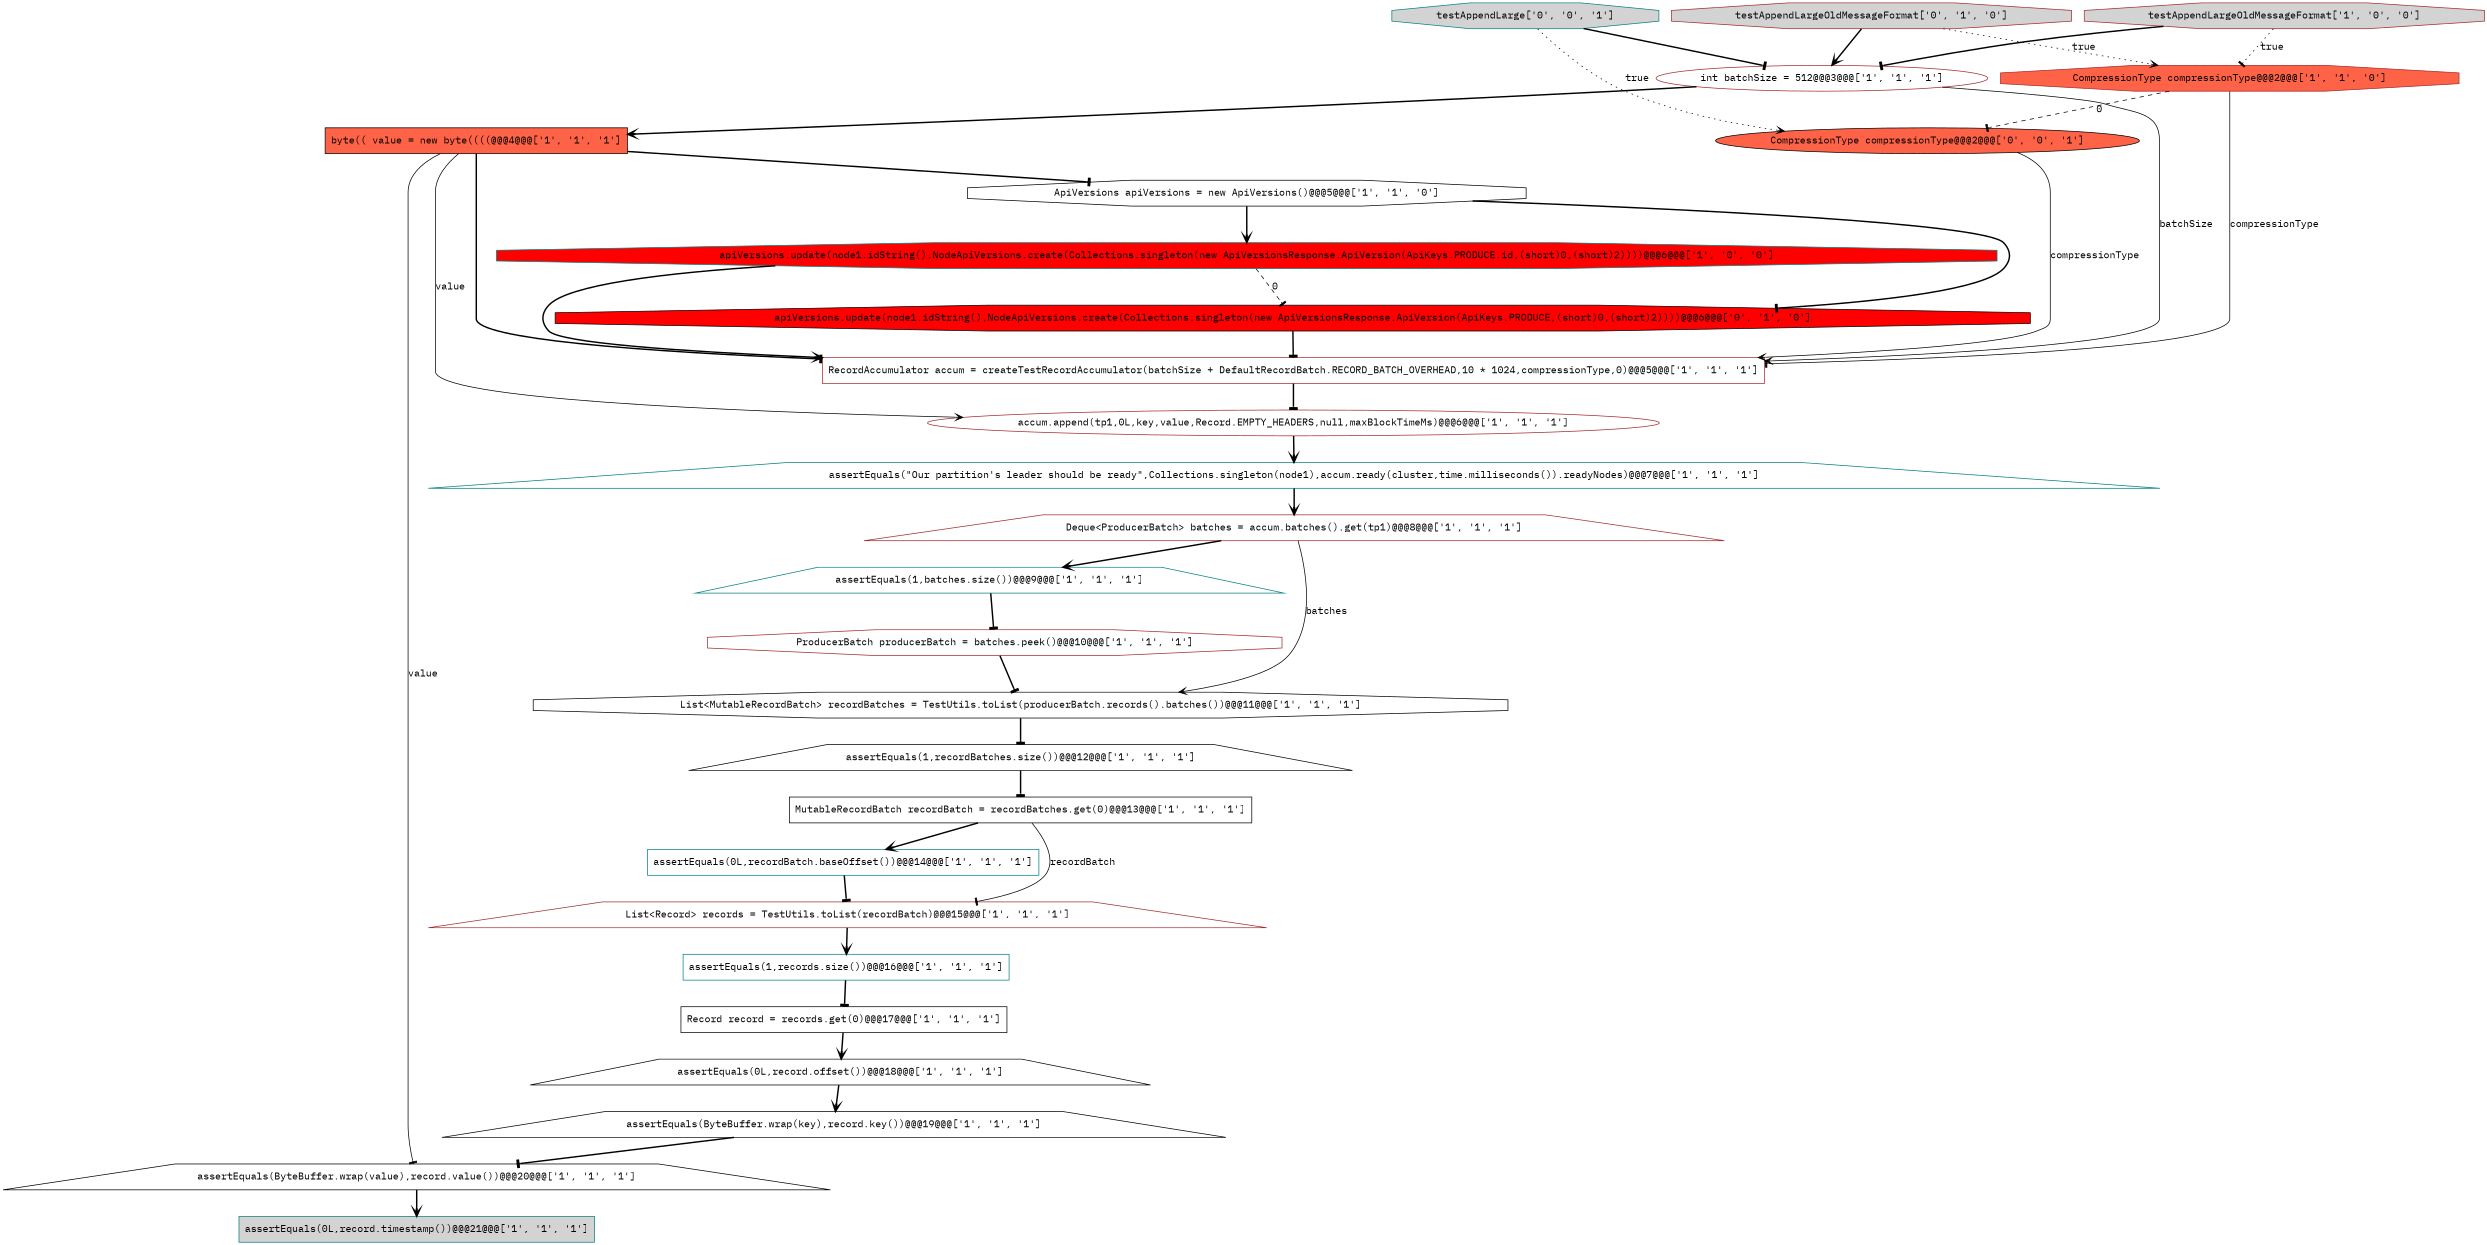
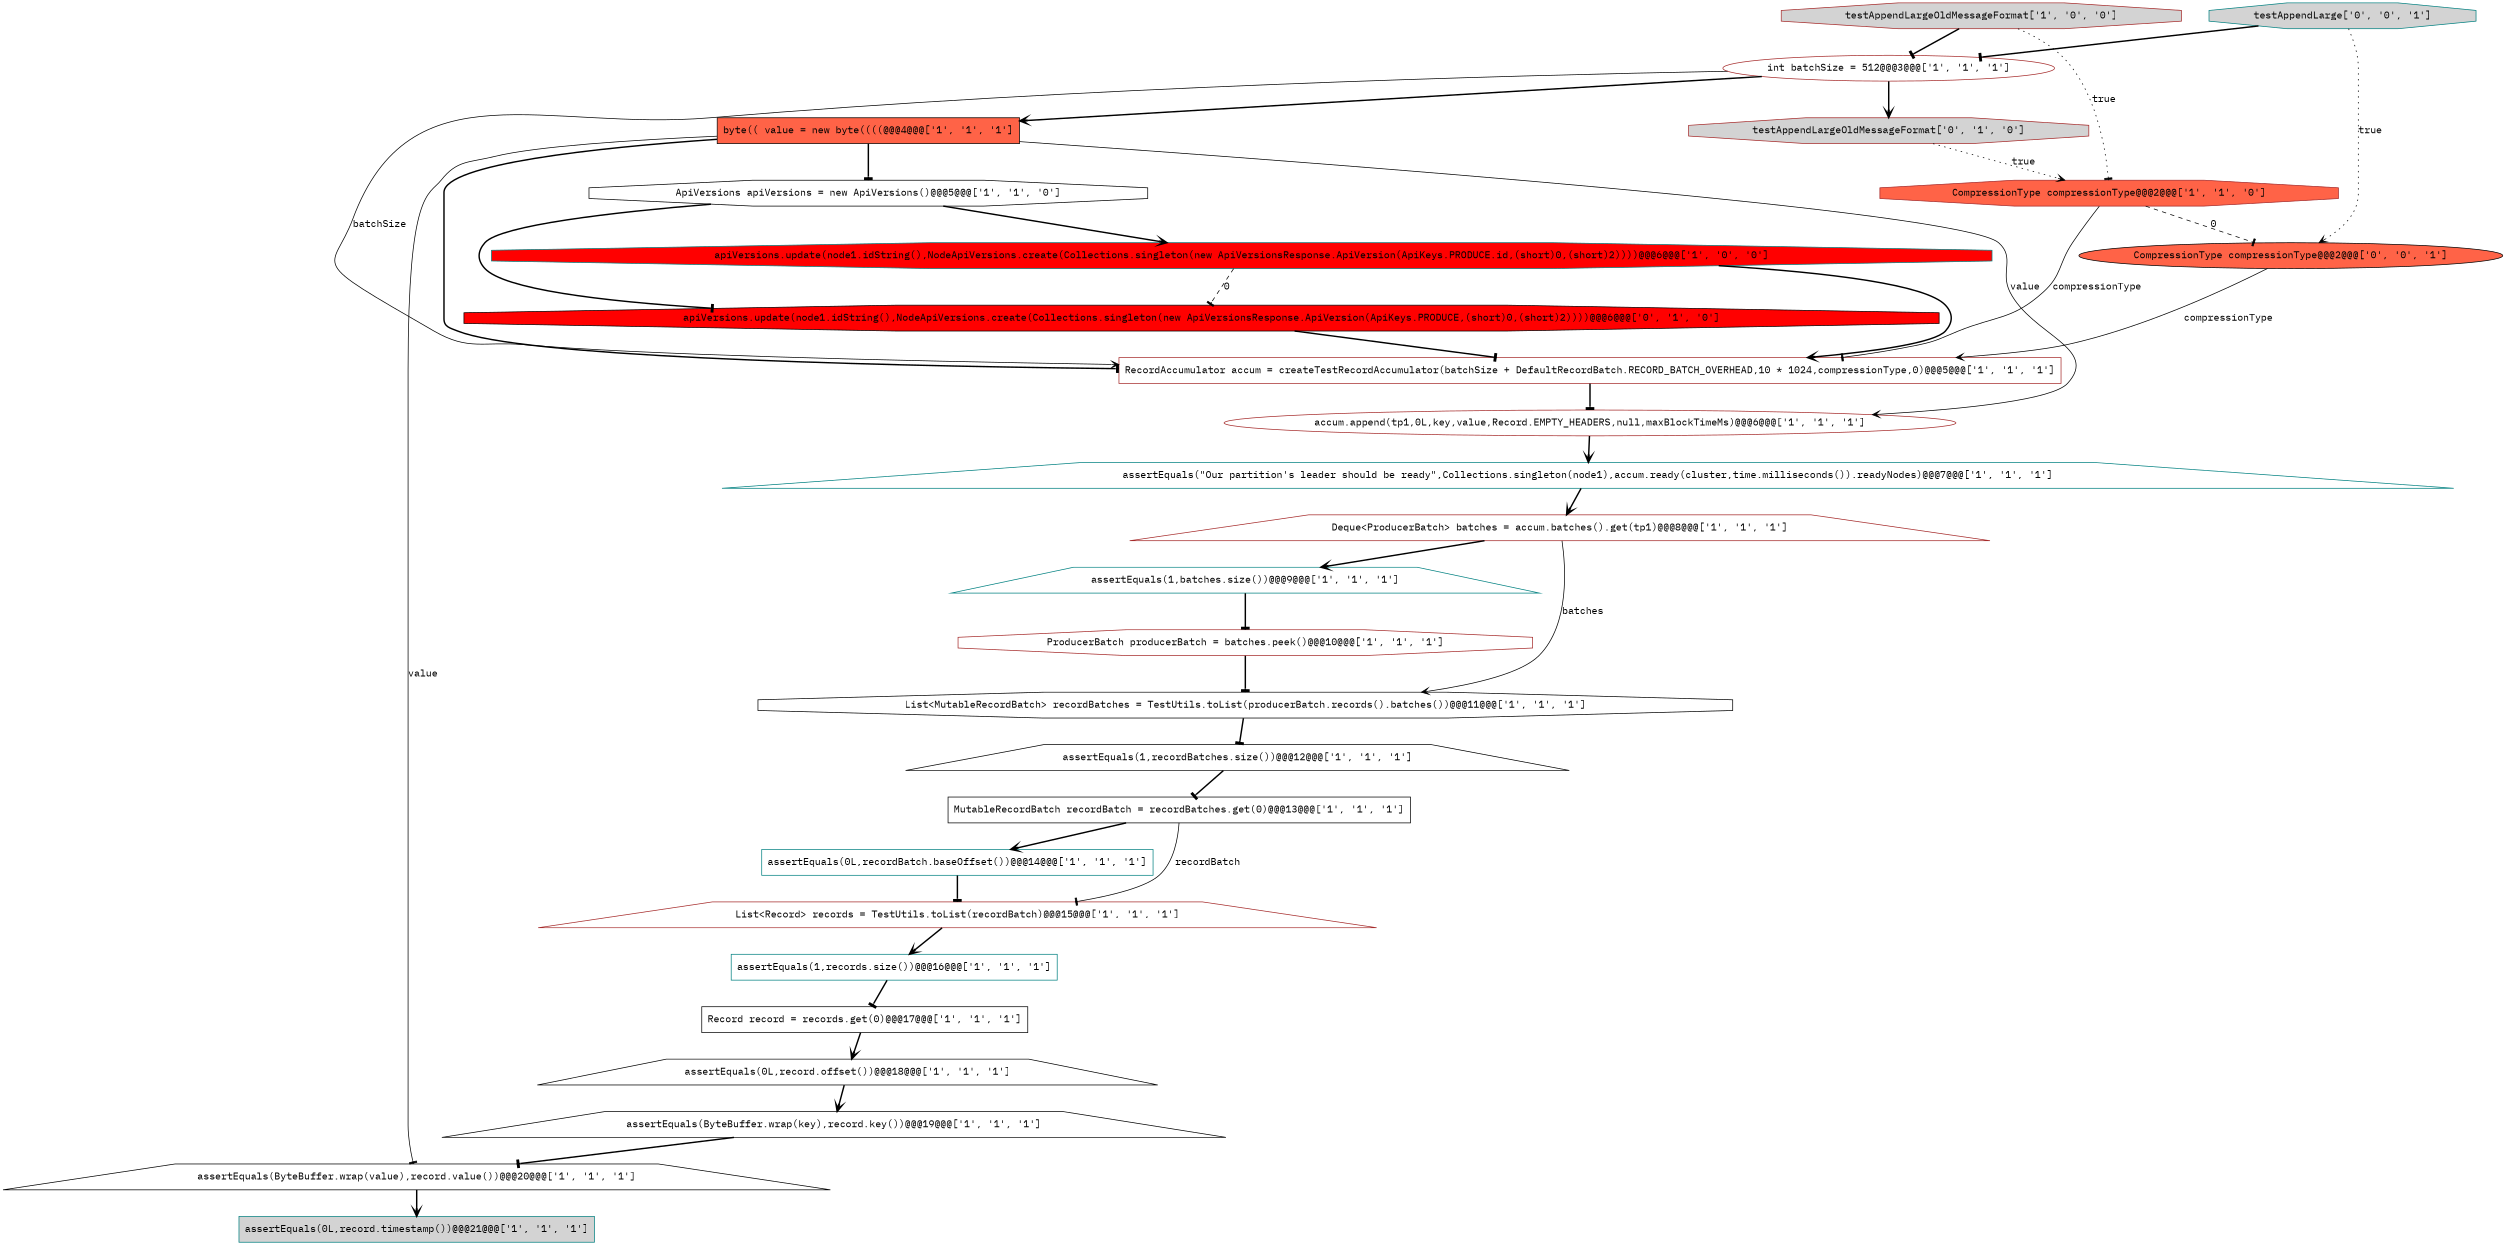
(1849, 44) -> (1889, 96)
